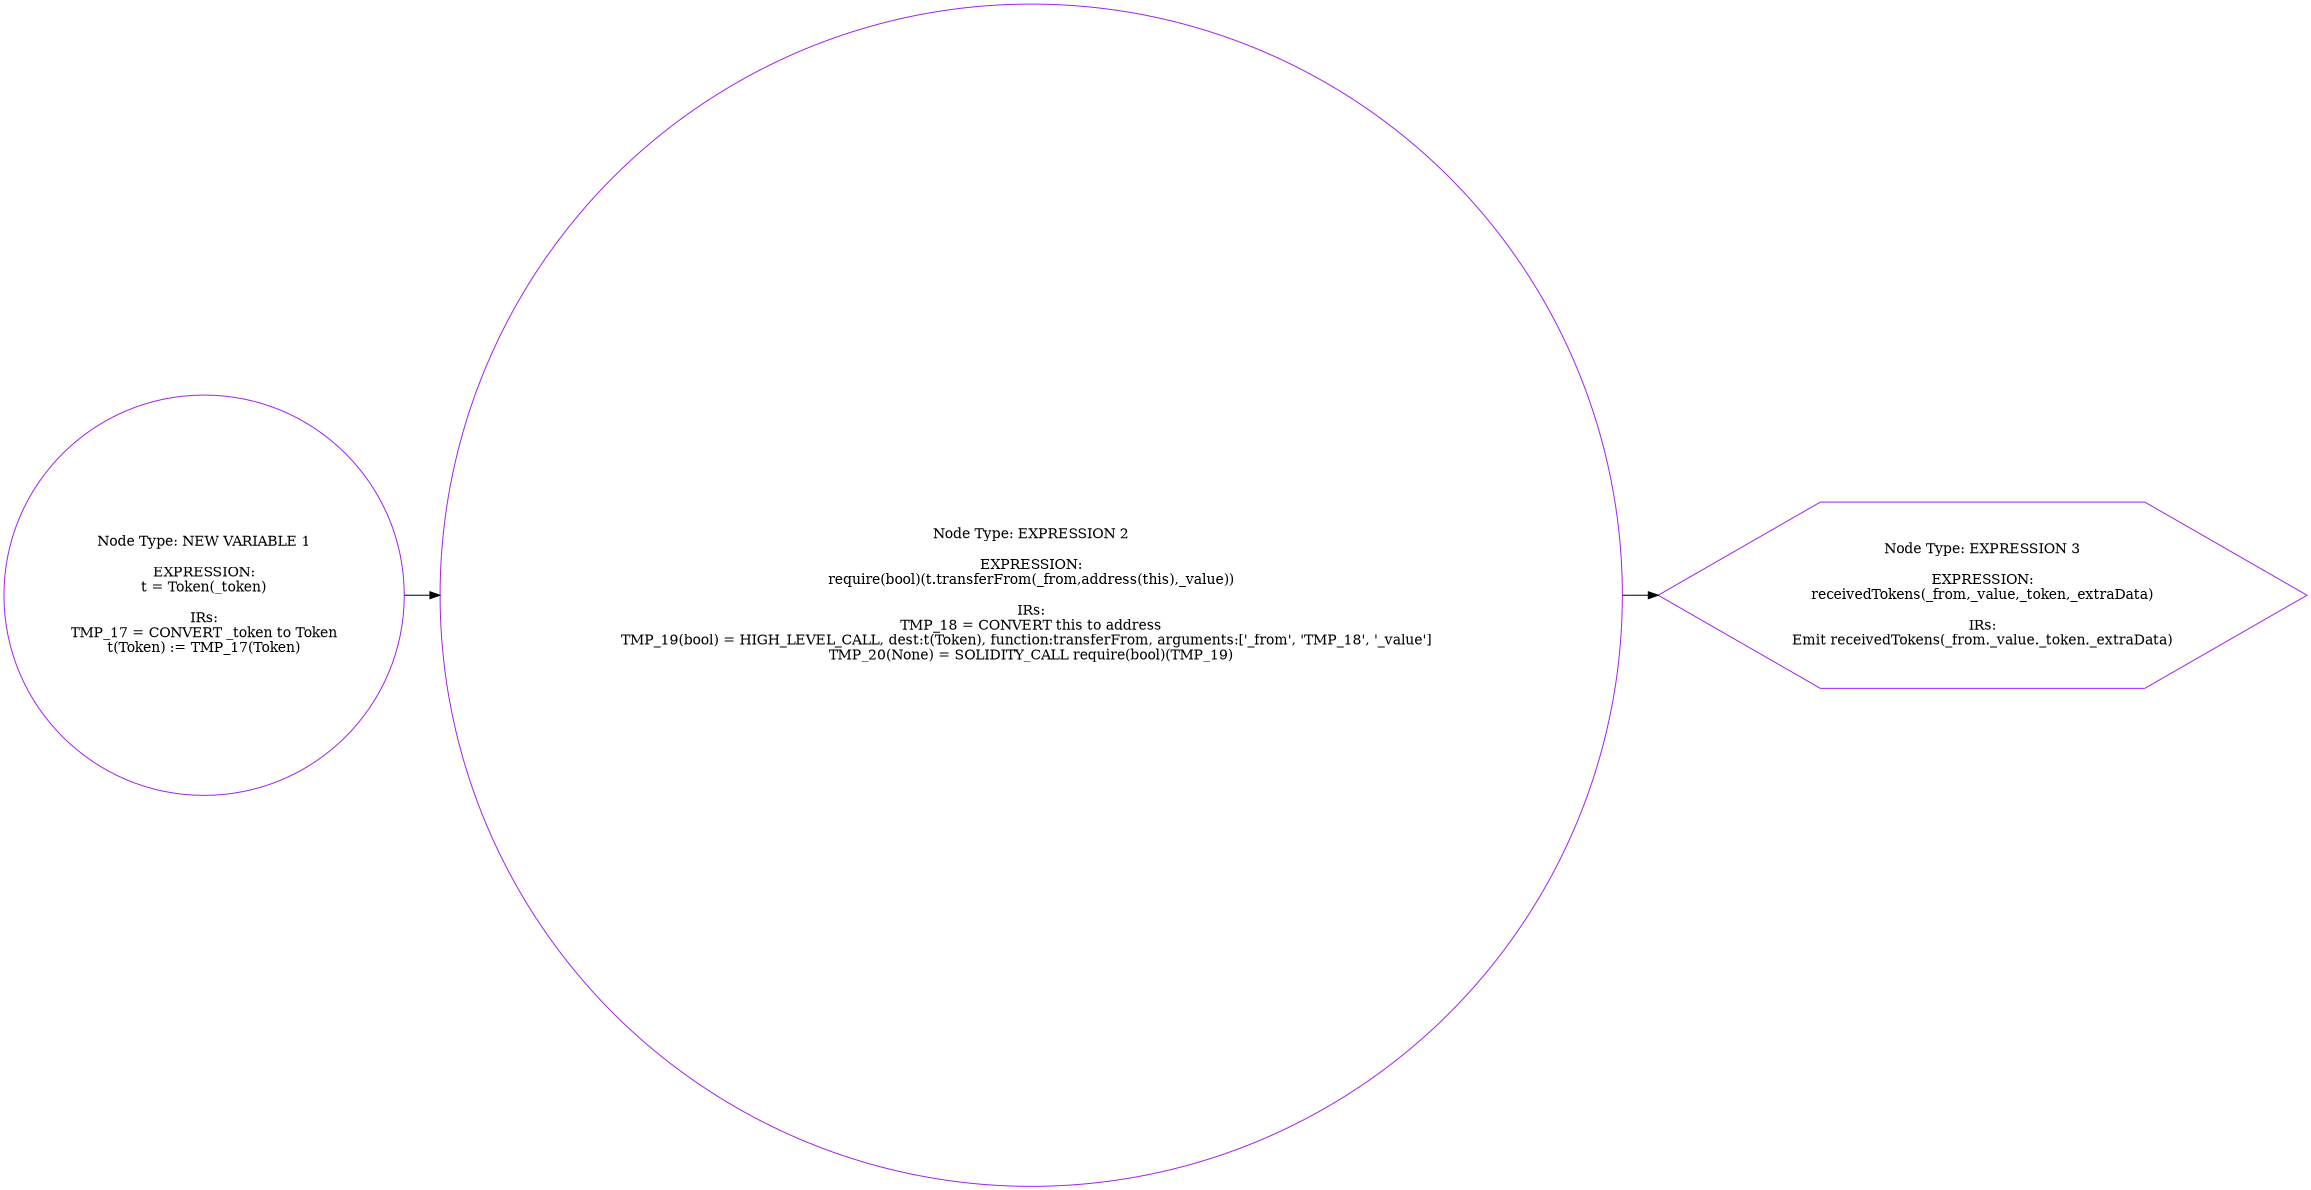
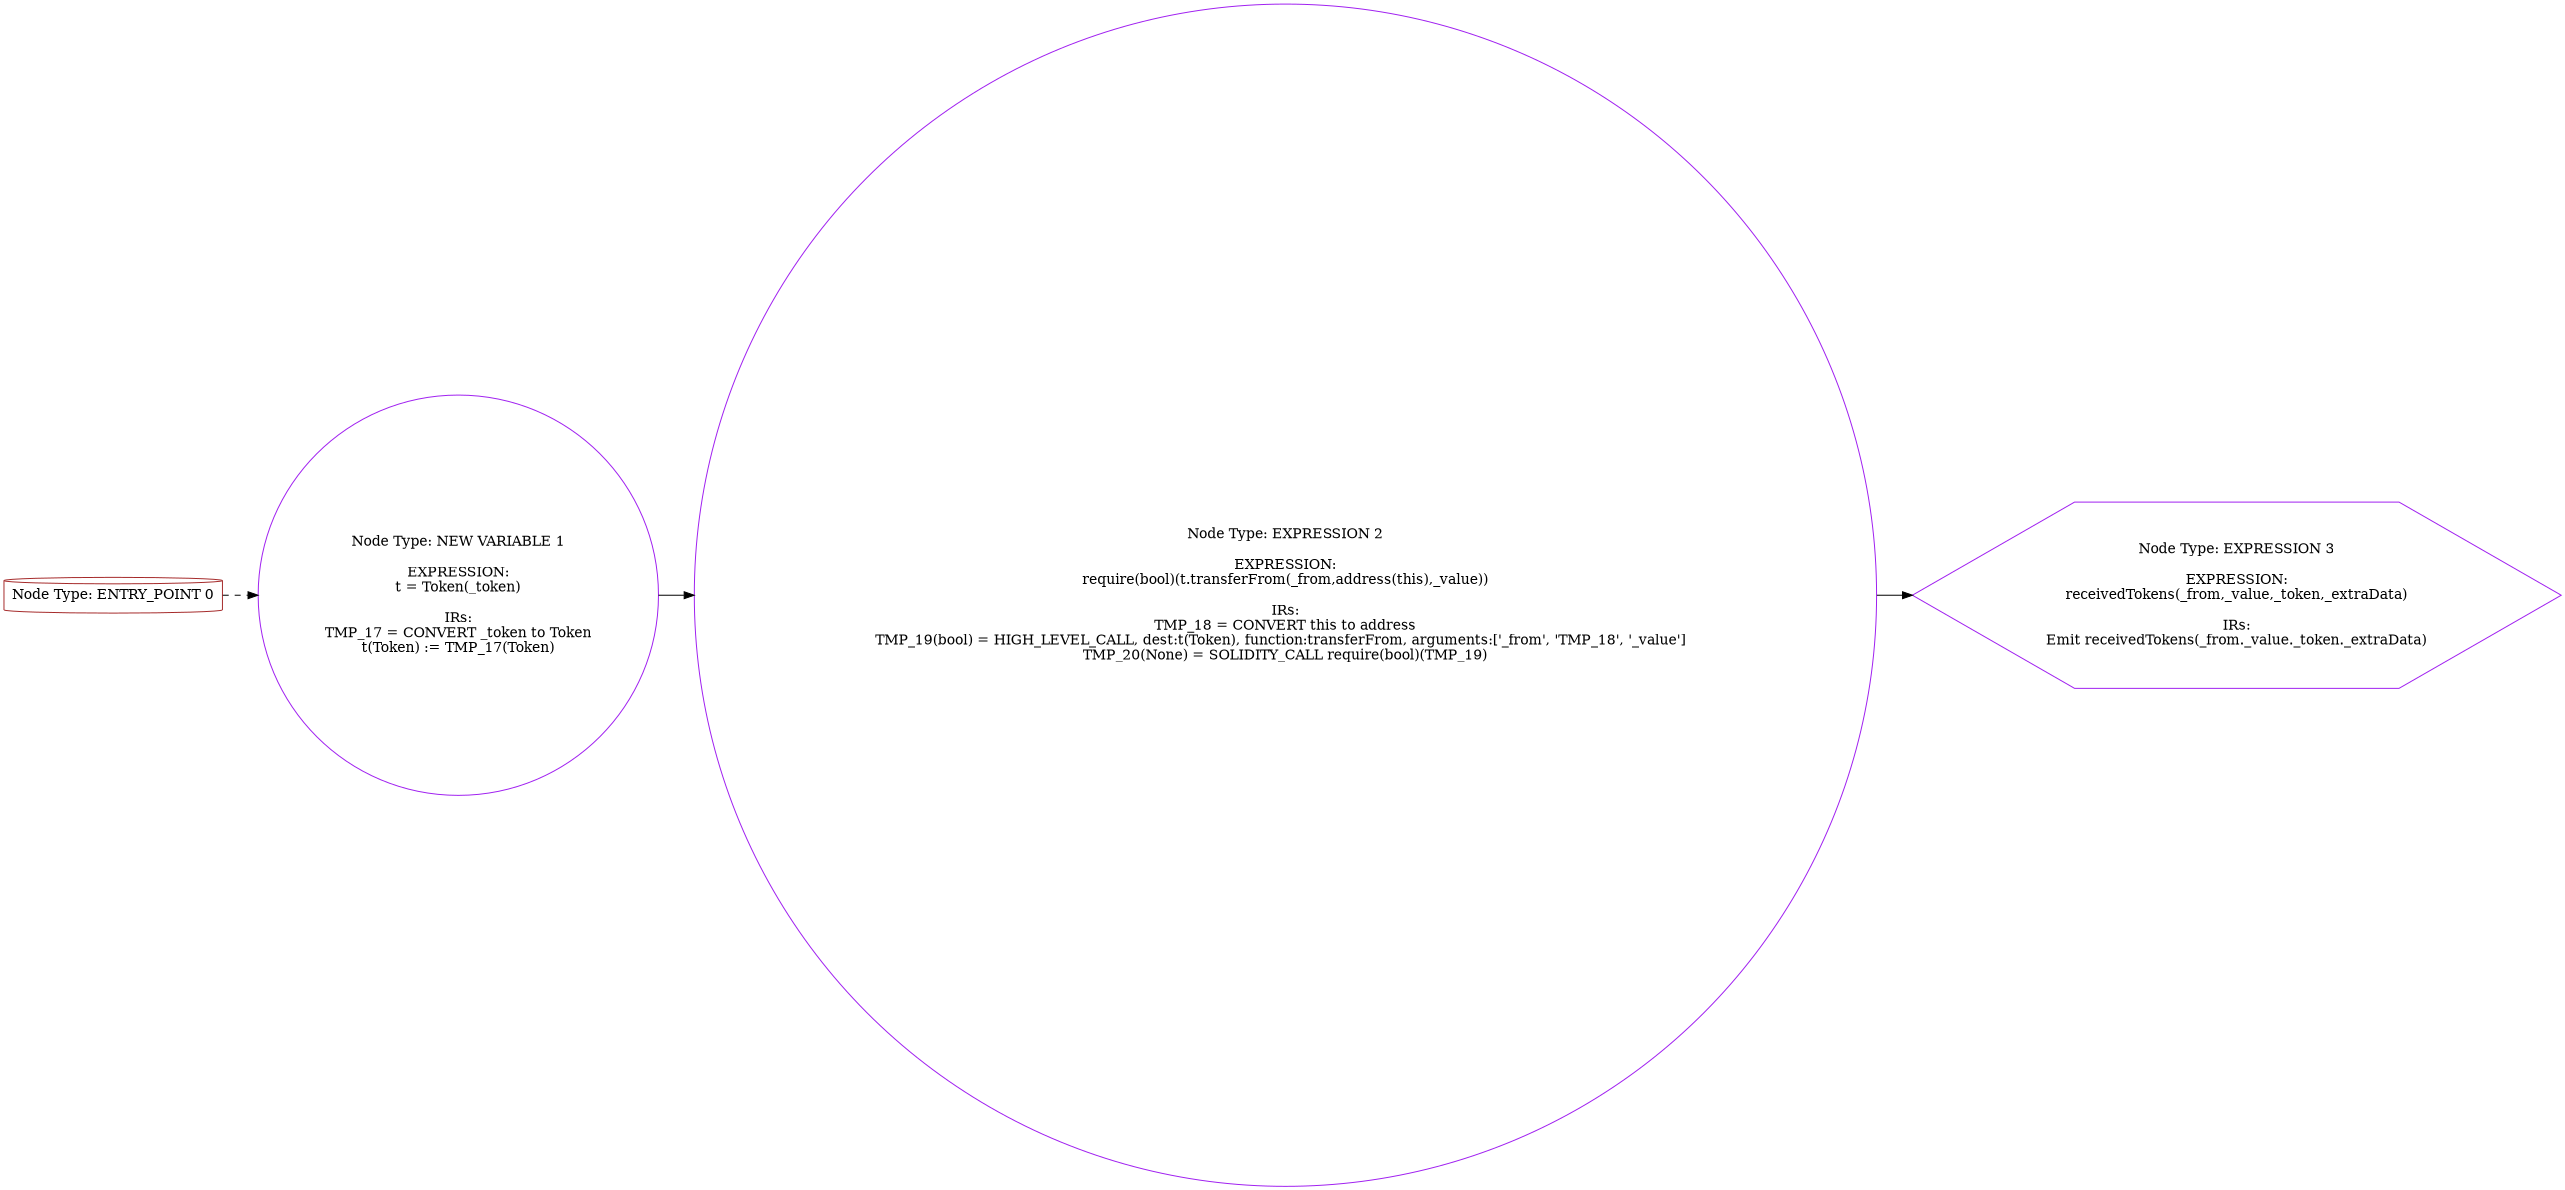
none -> (113, 595)
